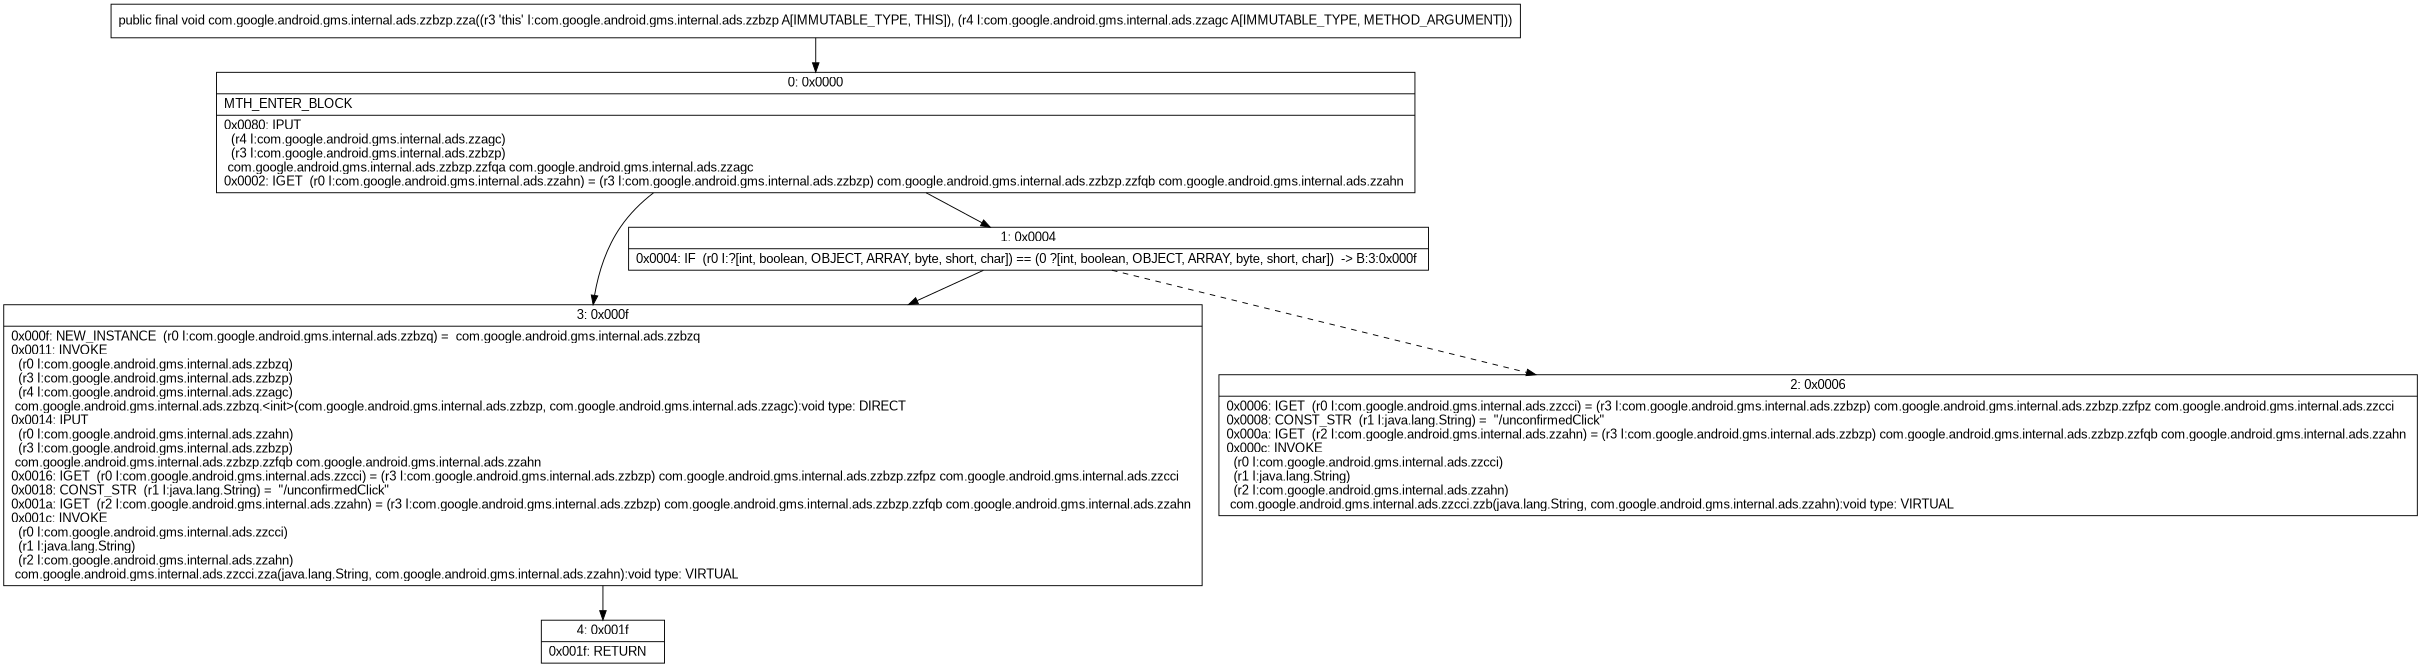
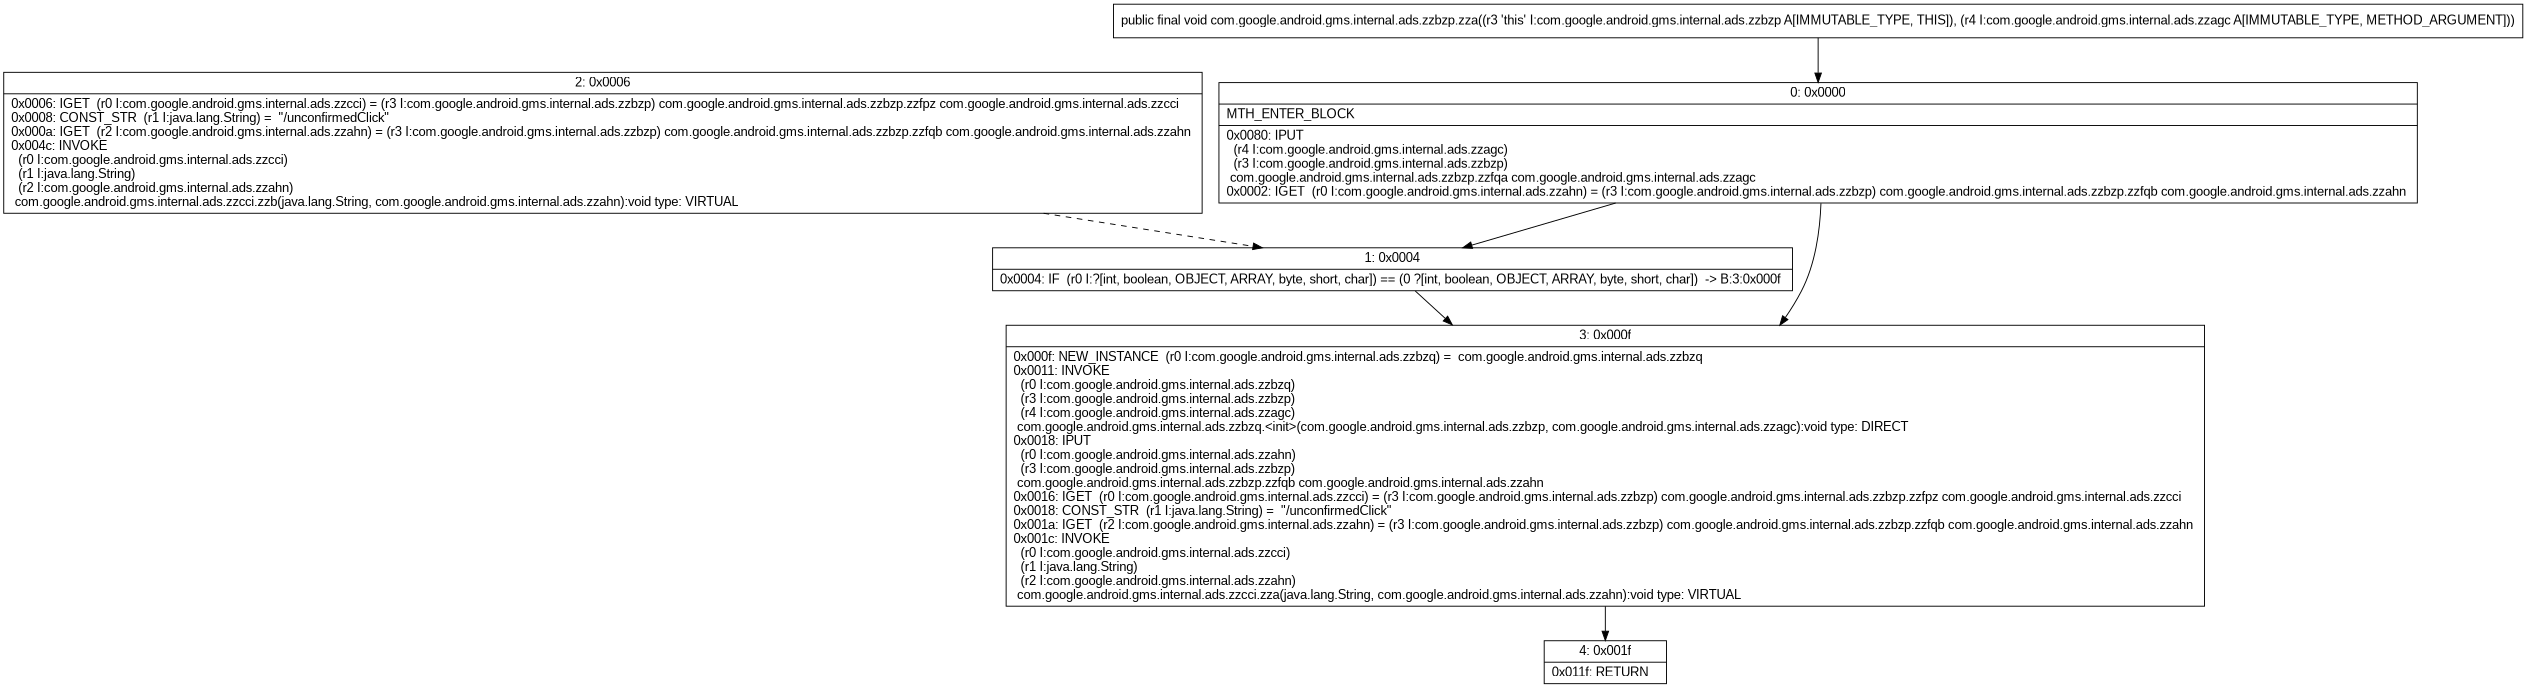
(1319, 321) -> (1148, 230)
(54, 420) -> (1056, 441)
(1278, 448) -> (63, 146)
(603, 652) -> (1605, 672)
